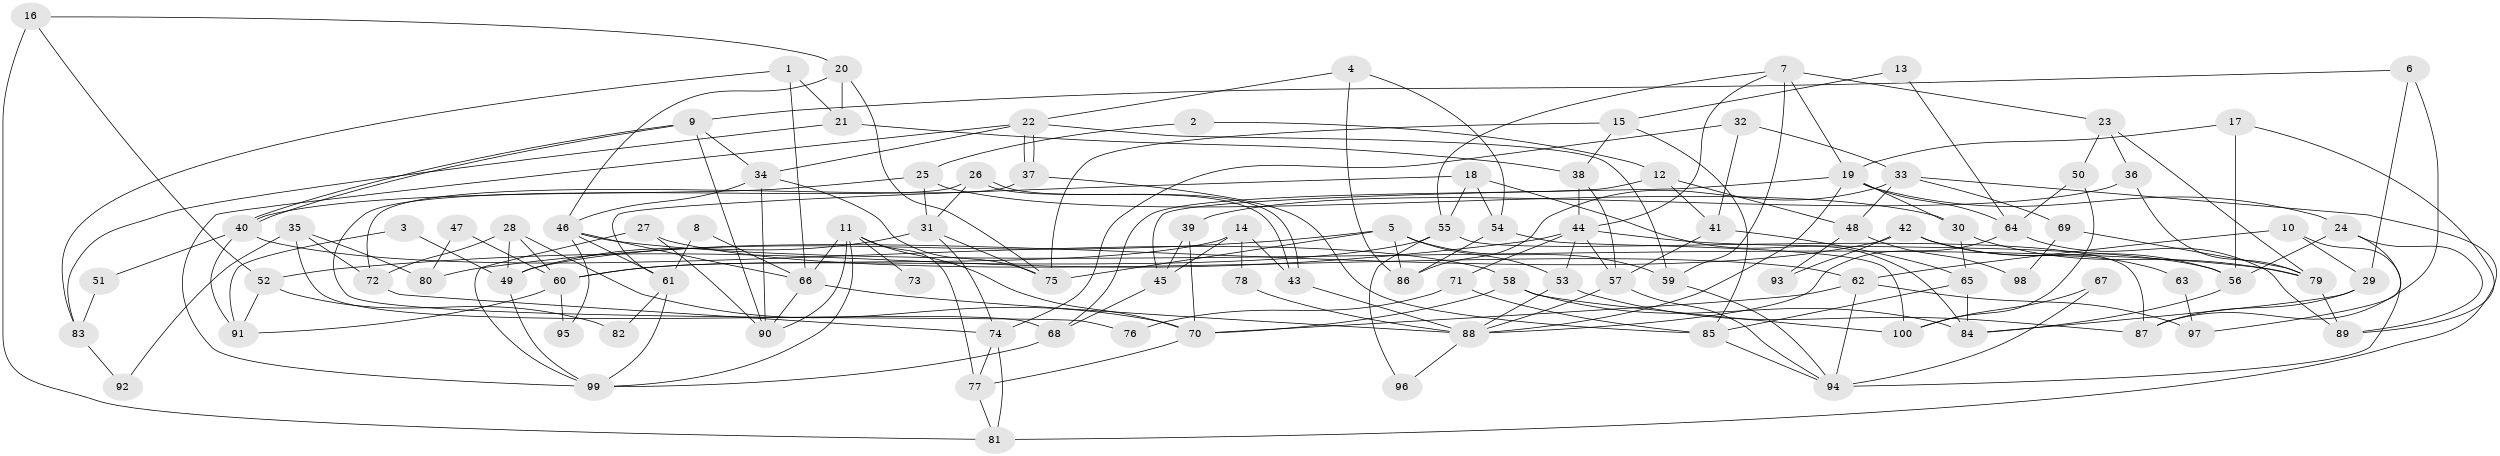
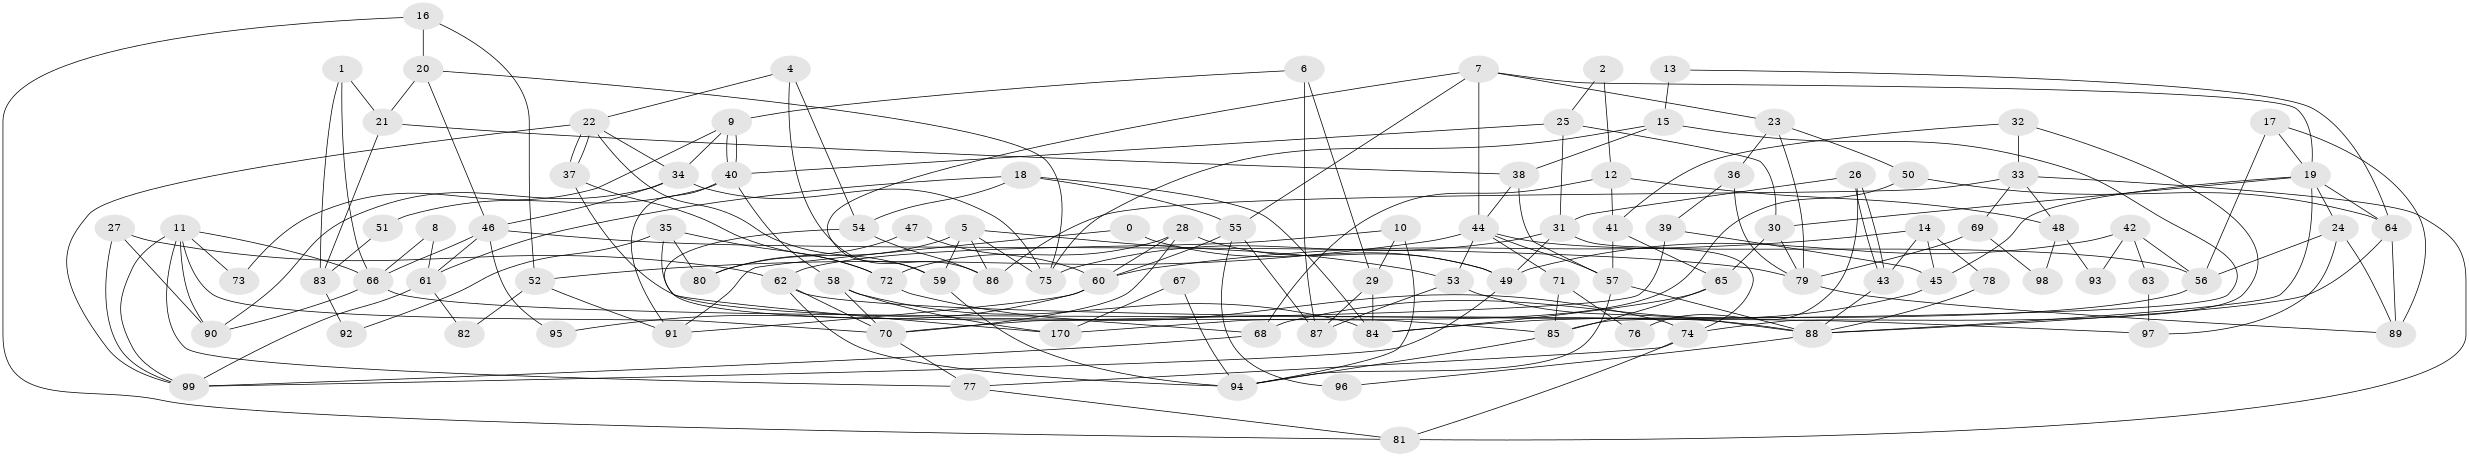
(404, 228) -> (1130, 228)
(729, 228) -> (402, 194)
(1903, 334) -> (1061, 334)
